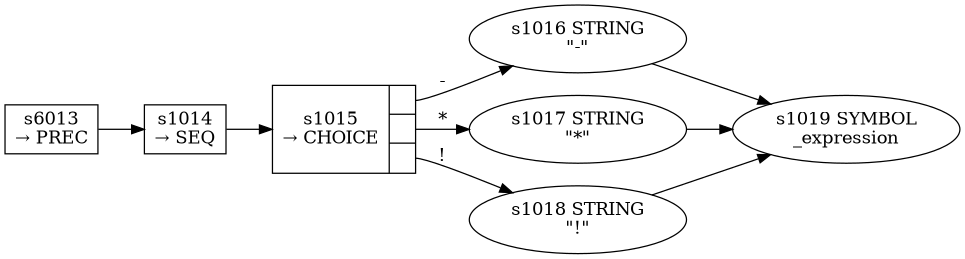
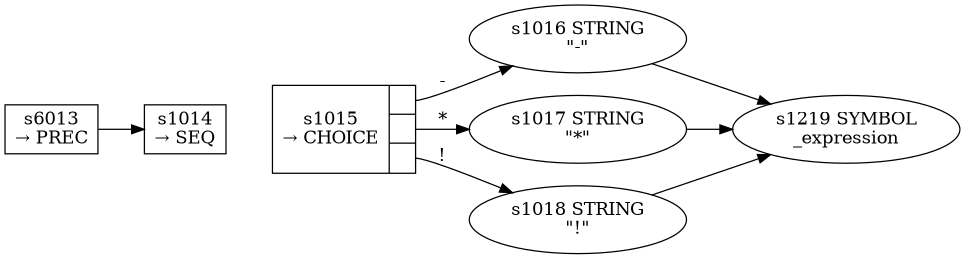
(243, 129) -> none
(846, 129) -> (846, 129)
